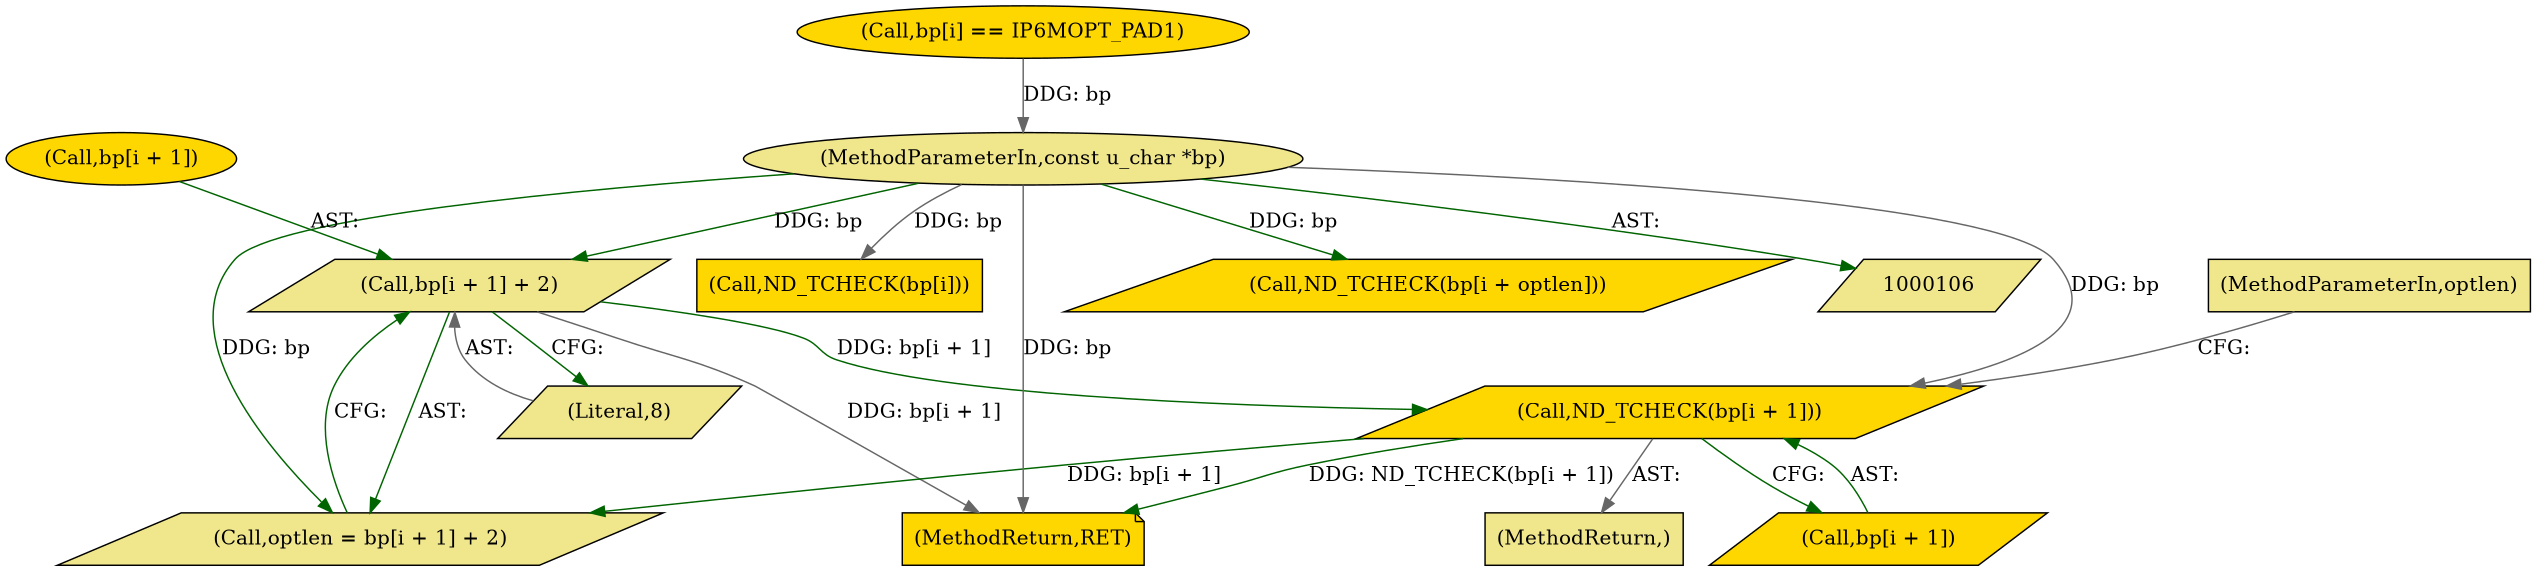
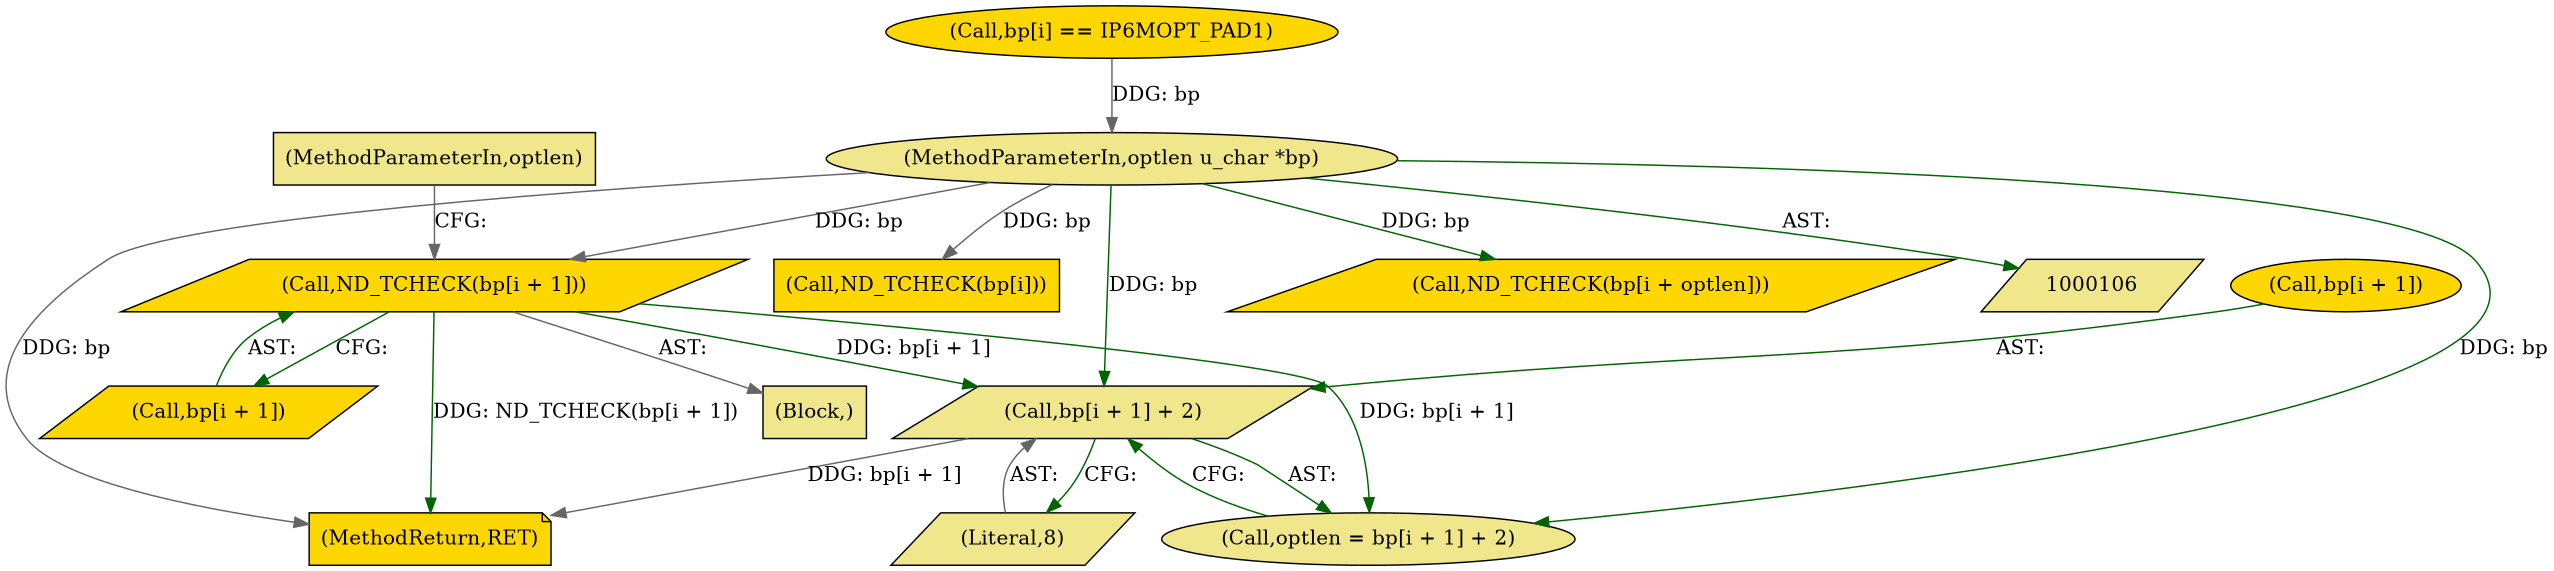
(1023, 159) -> (1112, 159)
(1000, 388) -> (769, 347)
(360, 539) -> (1368, 539)
(1584, 539) -> (815, 412)
